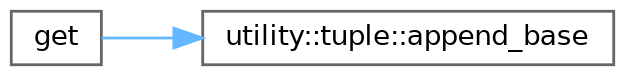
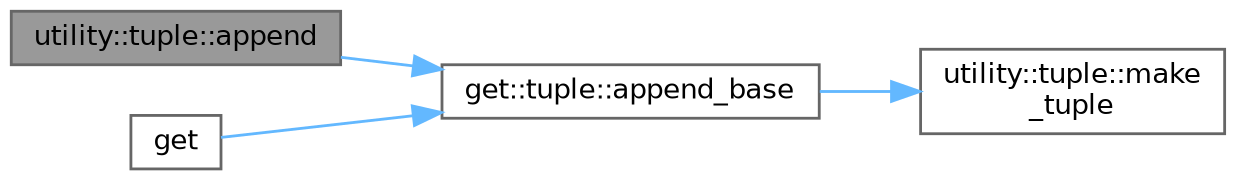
none -> (176, 38)
(408, 38) -> (631, 91)
none -> (1073, 91)
